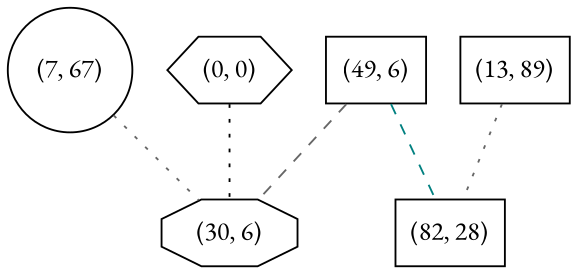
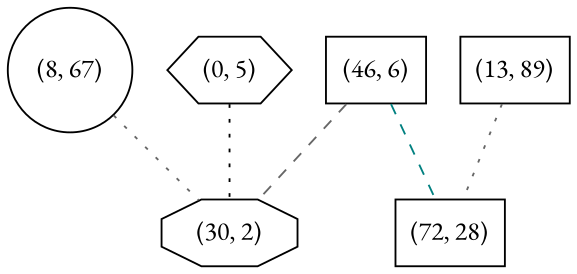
(70, 70) -> (70, 70)
(230, 70) -> (230, 70)
(376, 70) -> (376, 70)
(230, 233) -> (230, 233)
(450, 233) -> (450, 233)
